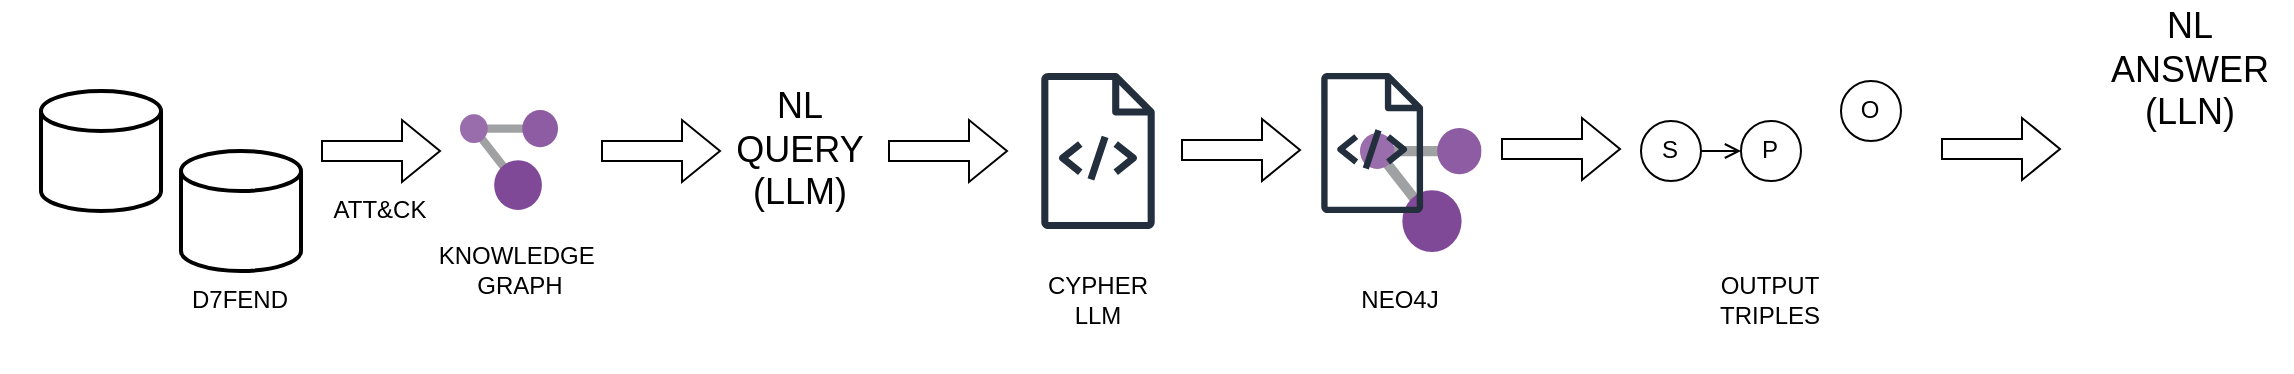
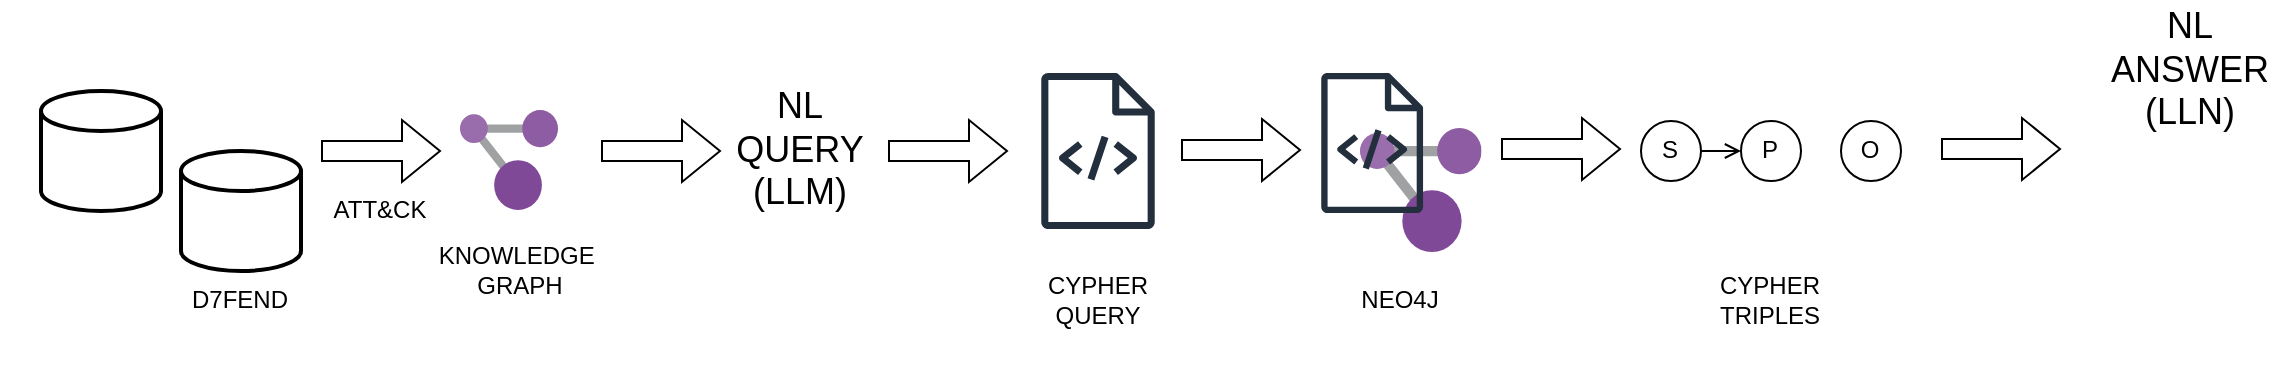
(1871, 111) -> (1871, 151)
(1099, 301) -> (1099, 301)
(1771, 301) -> (1771, 301)
